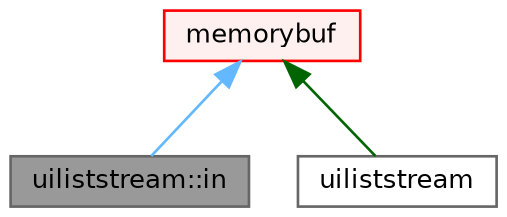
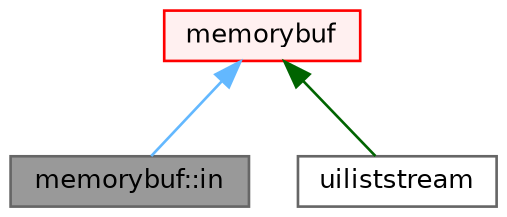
(130, 181) -> (130, 181)
